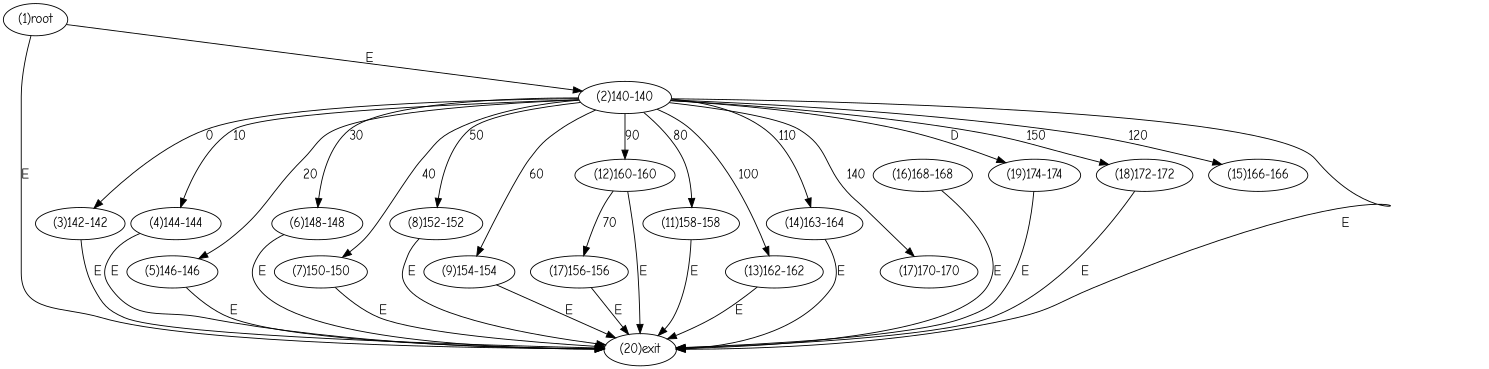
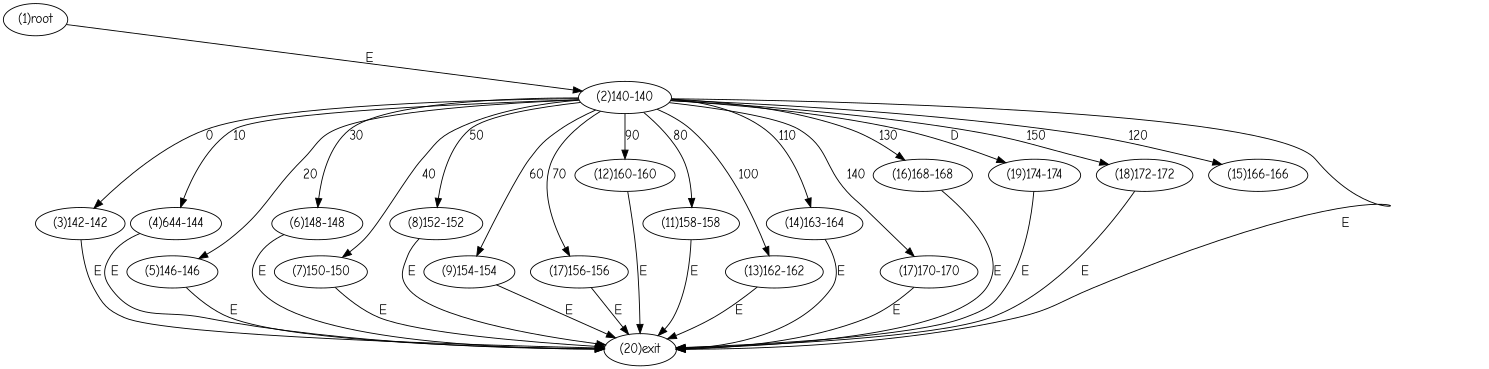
none -> (829, 122)
(598, 218) -> (549, 171)
(176, 224) -> (176, 224)
(116, 321) -> (811, 335)
